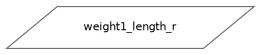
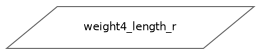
(130, 28) -> (130, 28)
